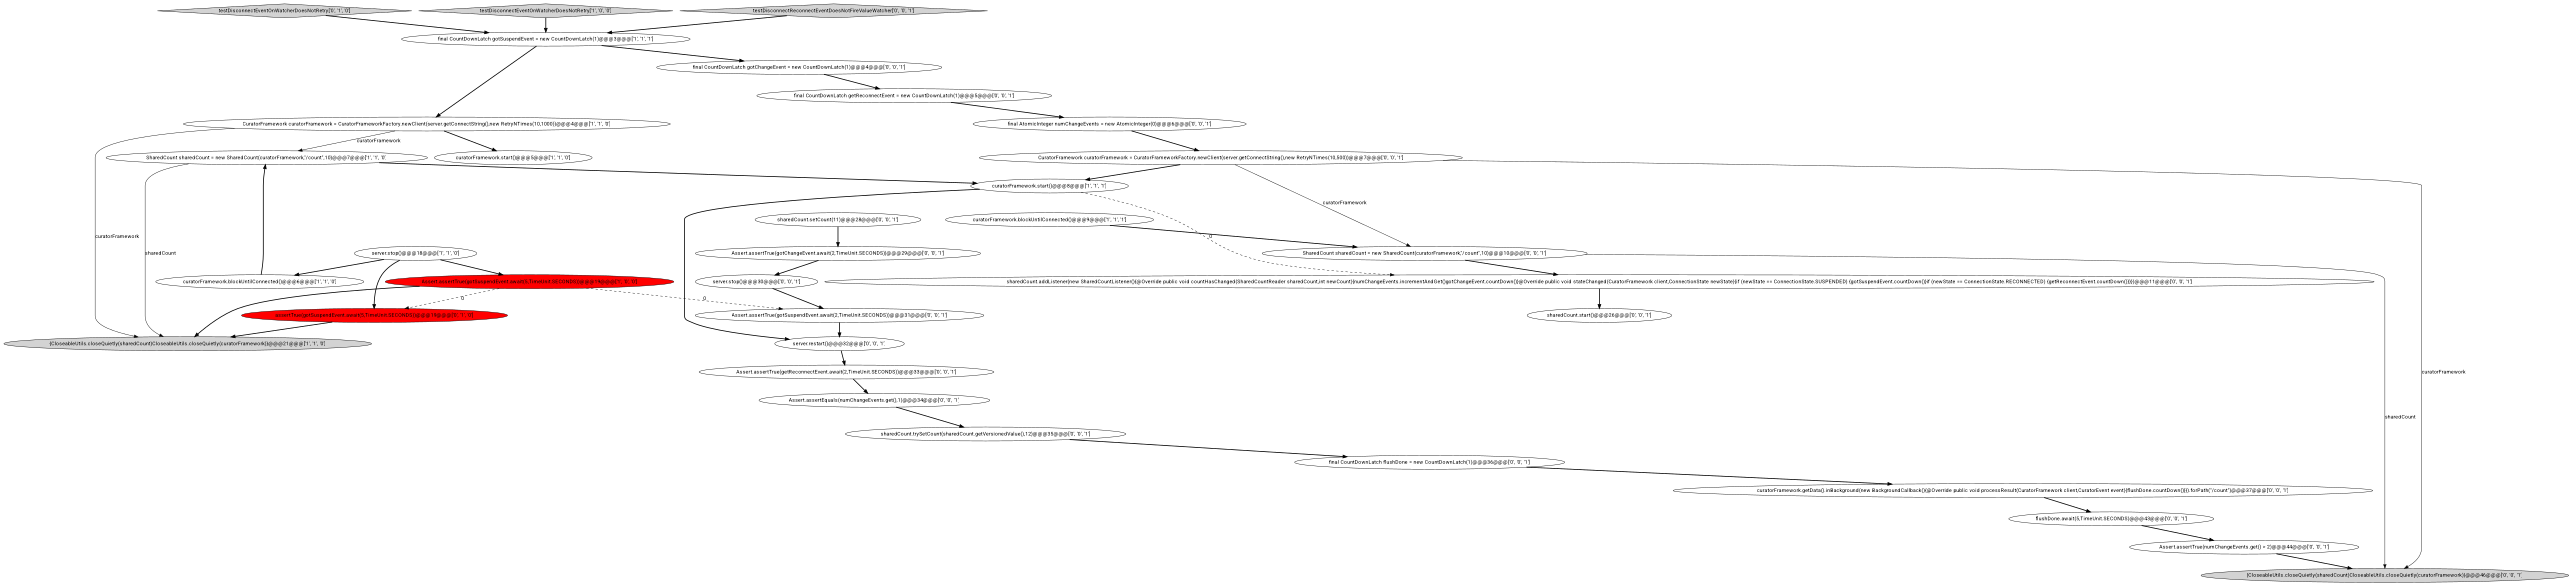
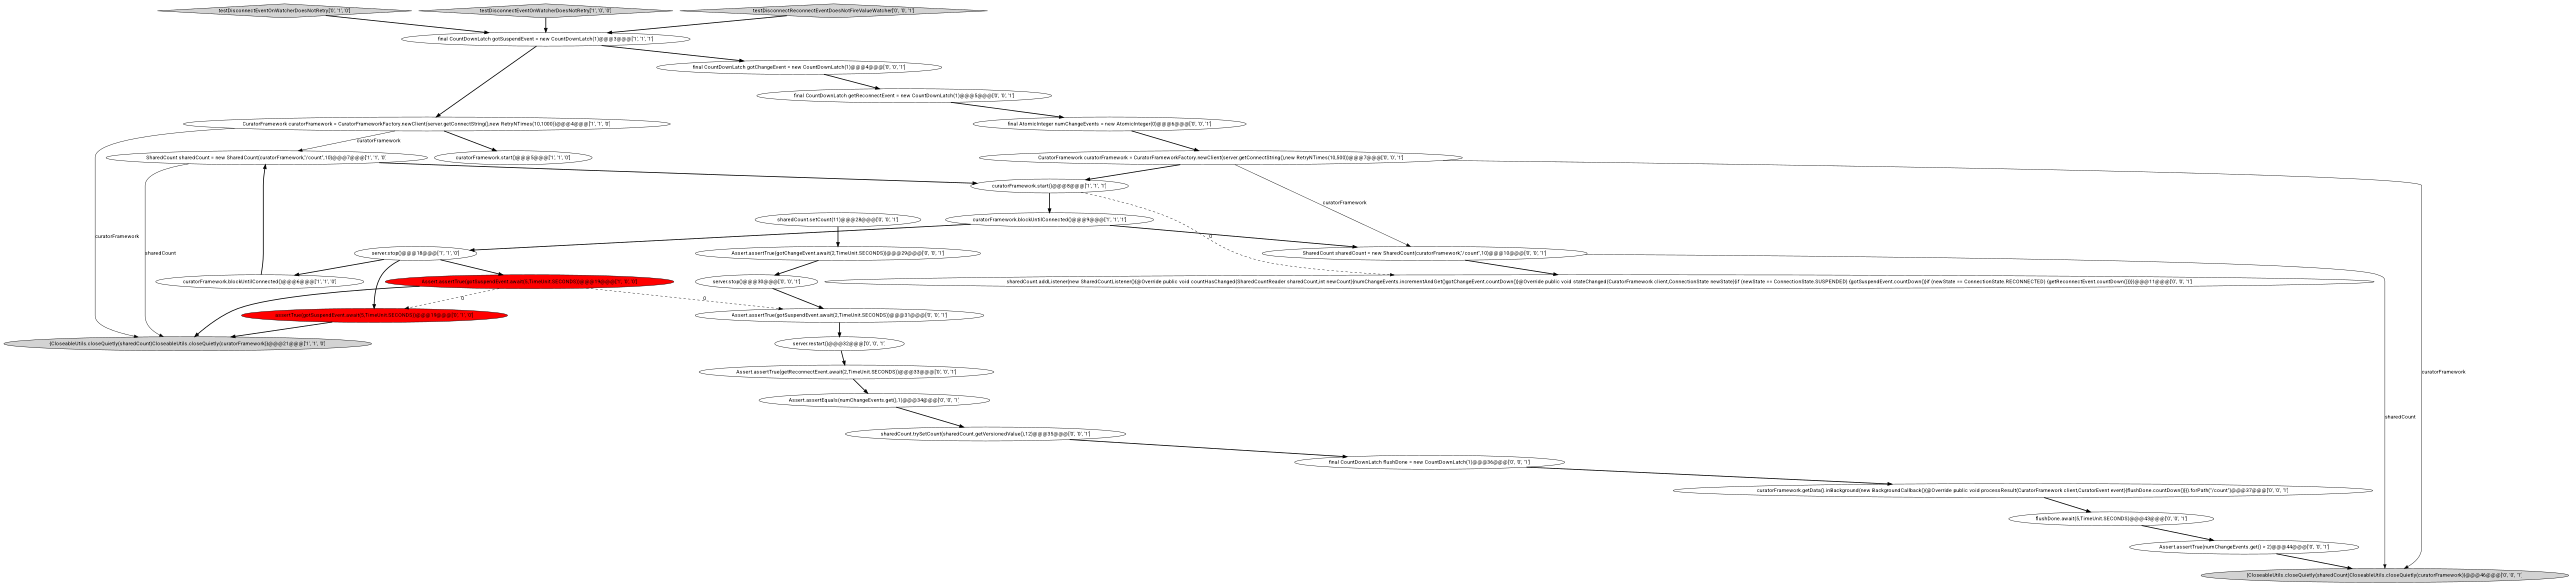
(730, 207) -> (1050, 201)
none -> (722, 237)
(1599, 315) -> none
